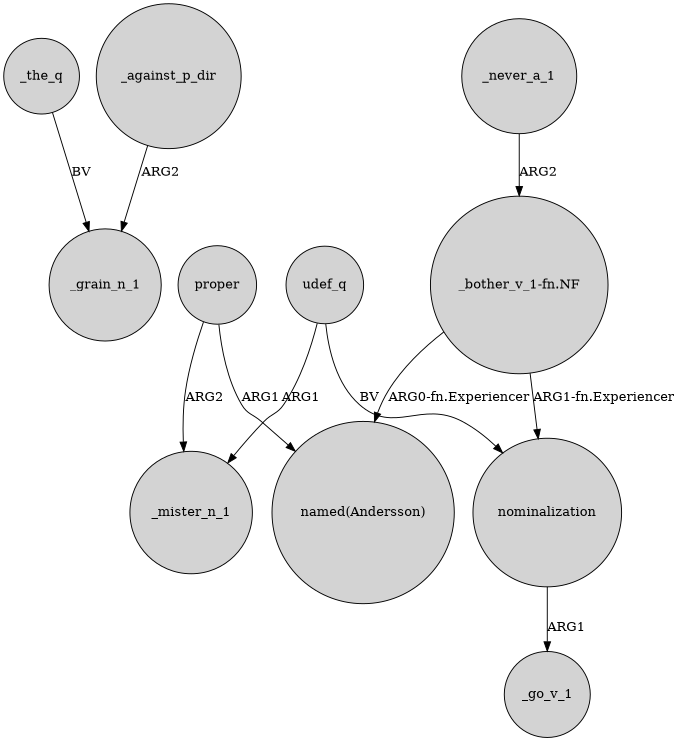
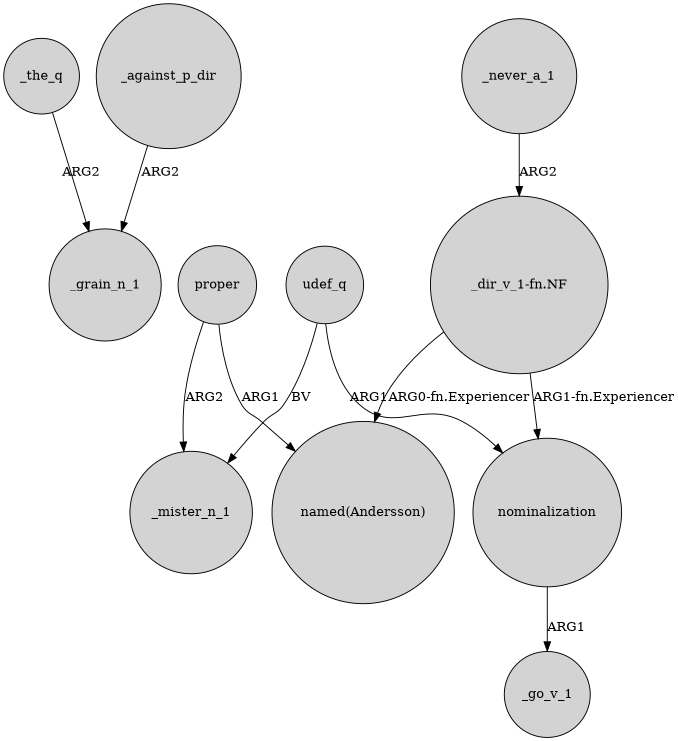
(81, 172) -> (81, 172)
(519, 285) -> (519, 285)
(301, 398) -> (301, 398)
(369, 398) -> (369, 398)
